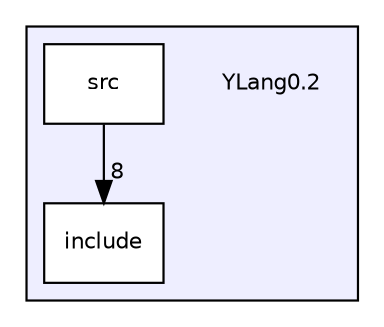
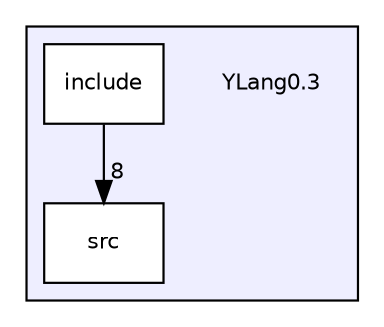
(272, 84) -> (272, 84)
(104, 153) -> (104, 153)
